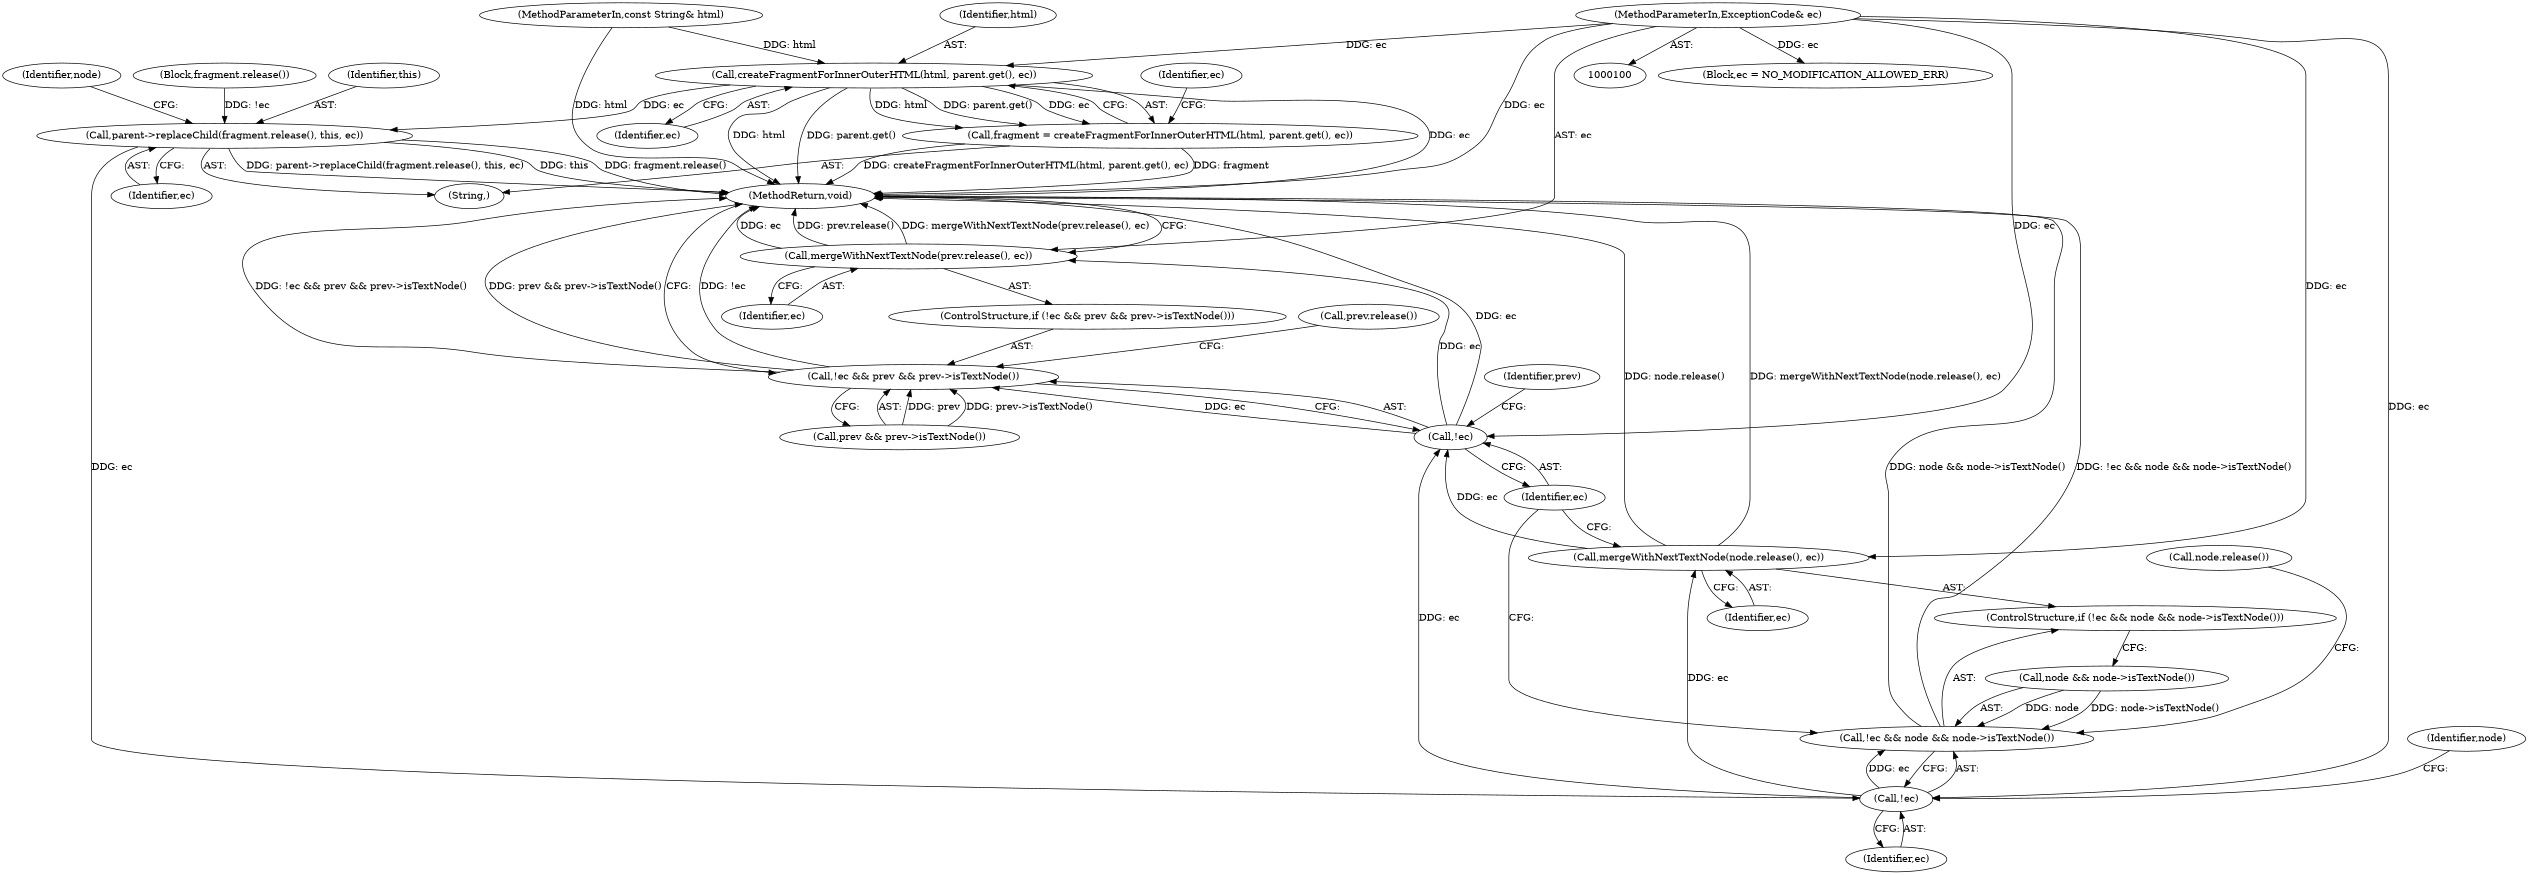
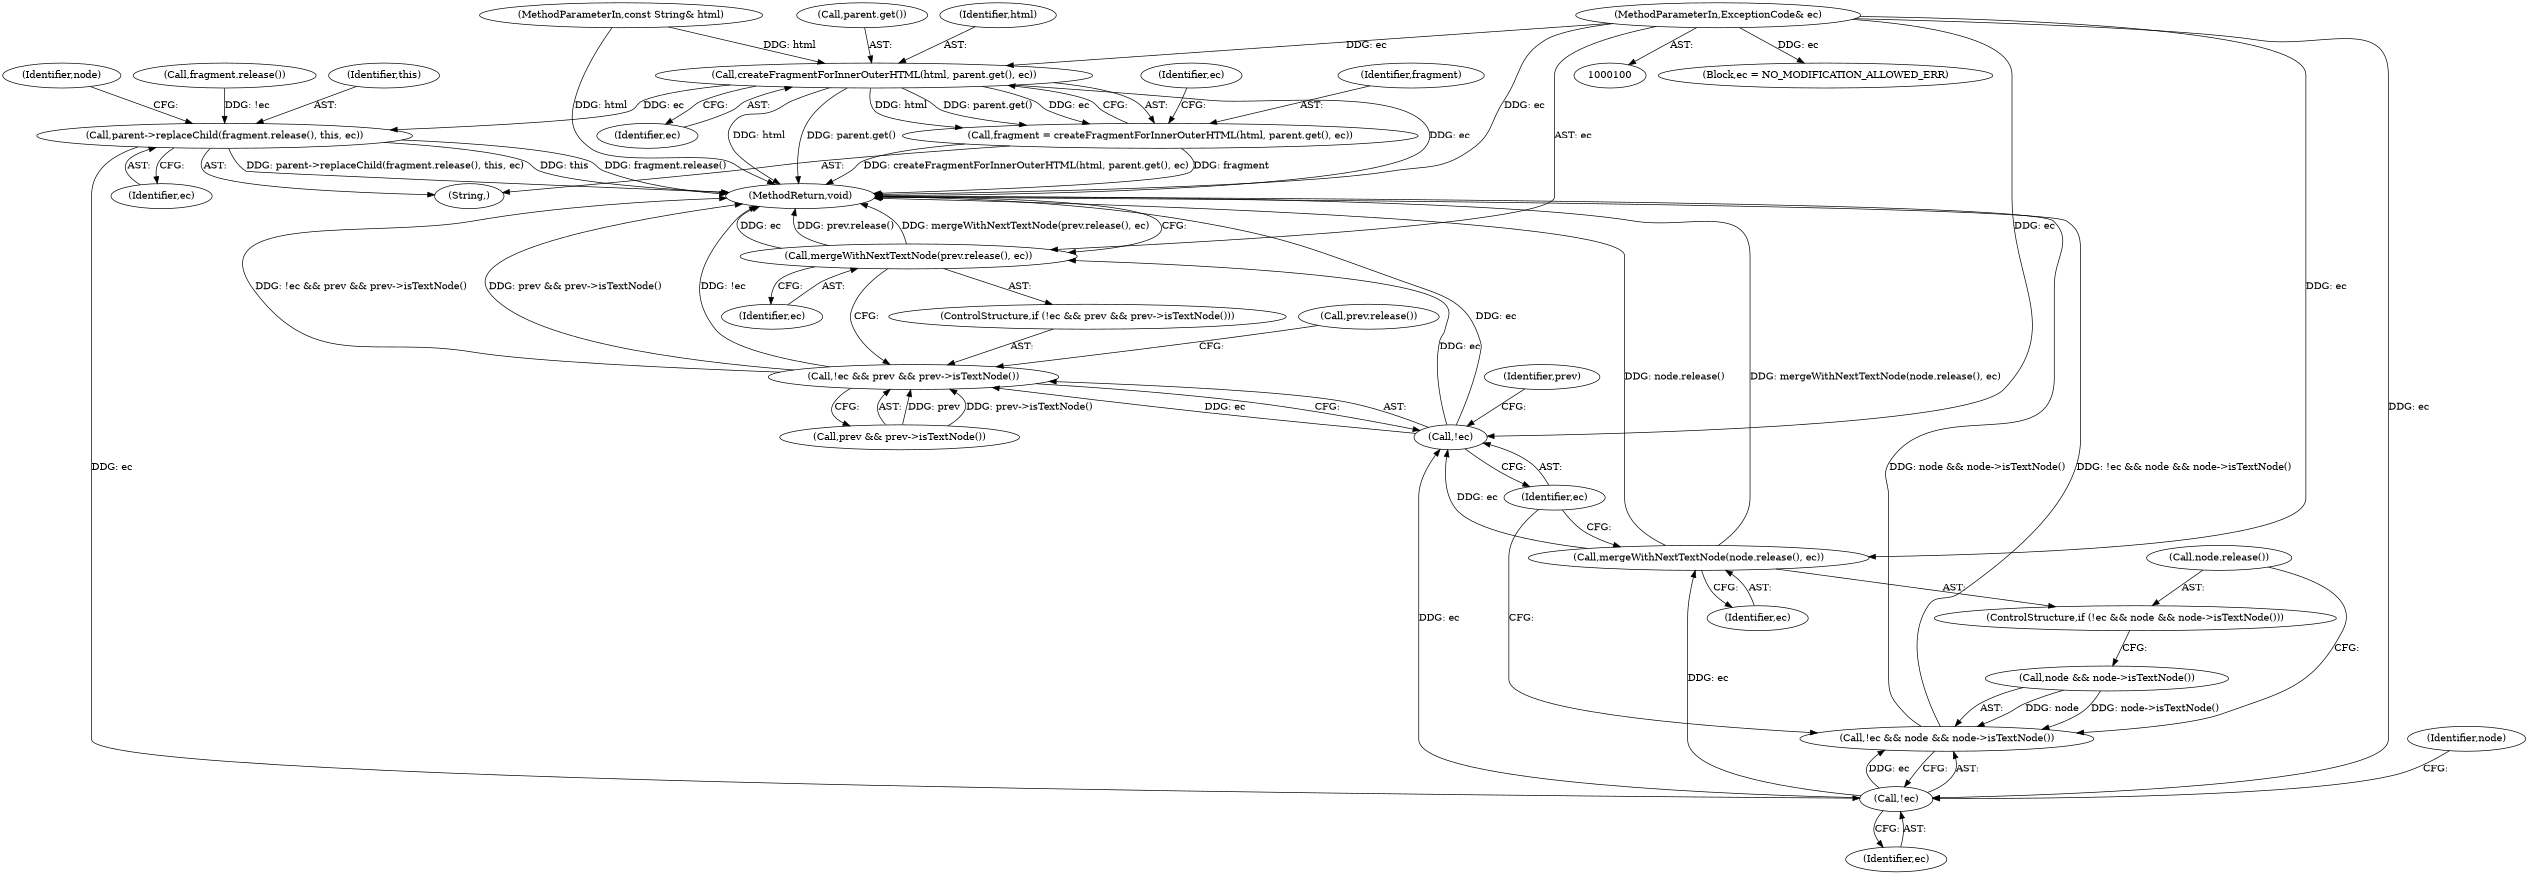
none -> (862, 15)
(225, 76) -> (225, 76)
none -> (1411, 76)
(665, 304) -> (851, 314)
(1971, 654) -> (2180, 586)
